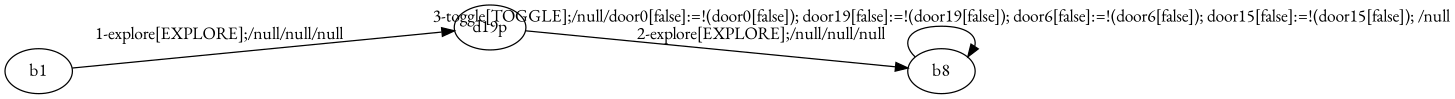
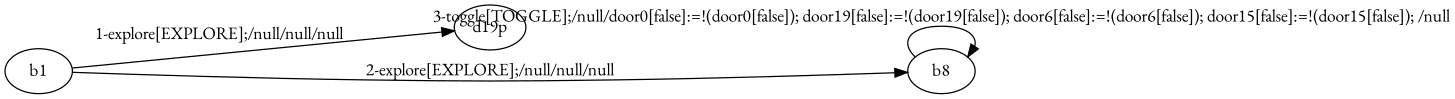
(710, 49) -> (484, 81)
